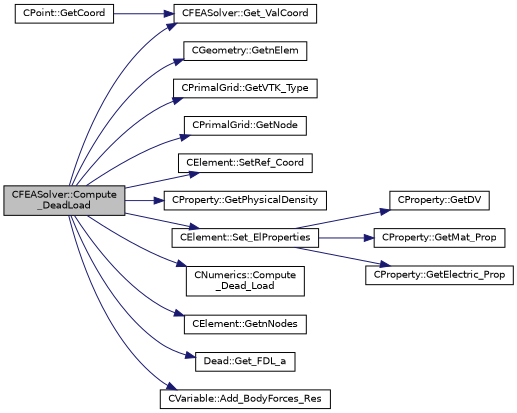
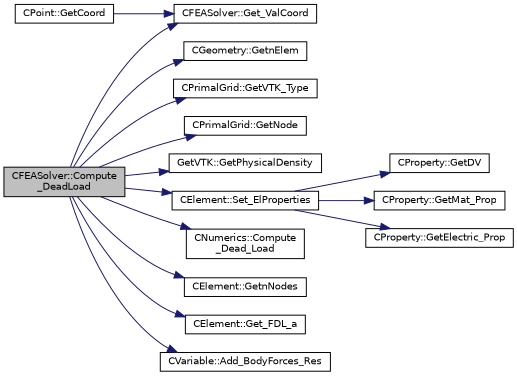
(245, 163) -> none
(245, 201) -> (245, 163)
(245, 362) -> (245, 324)
